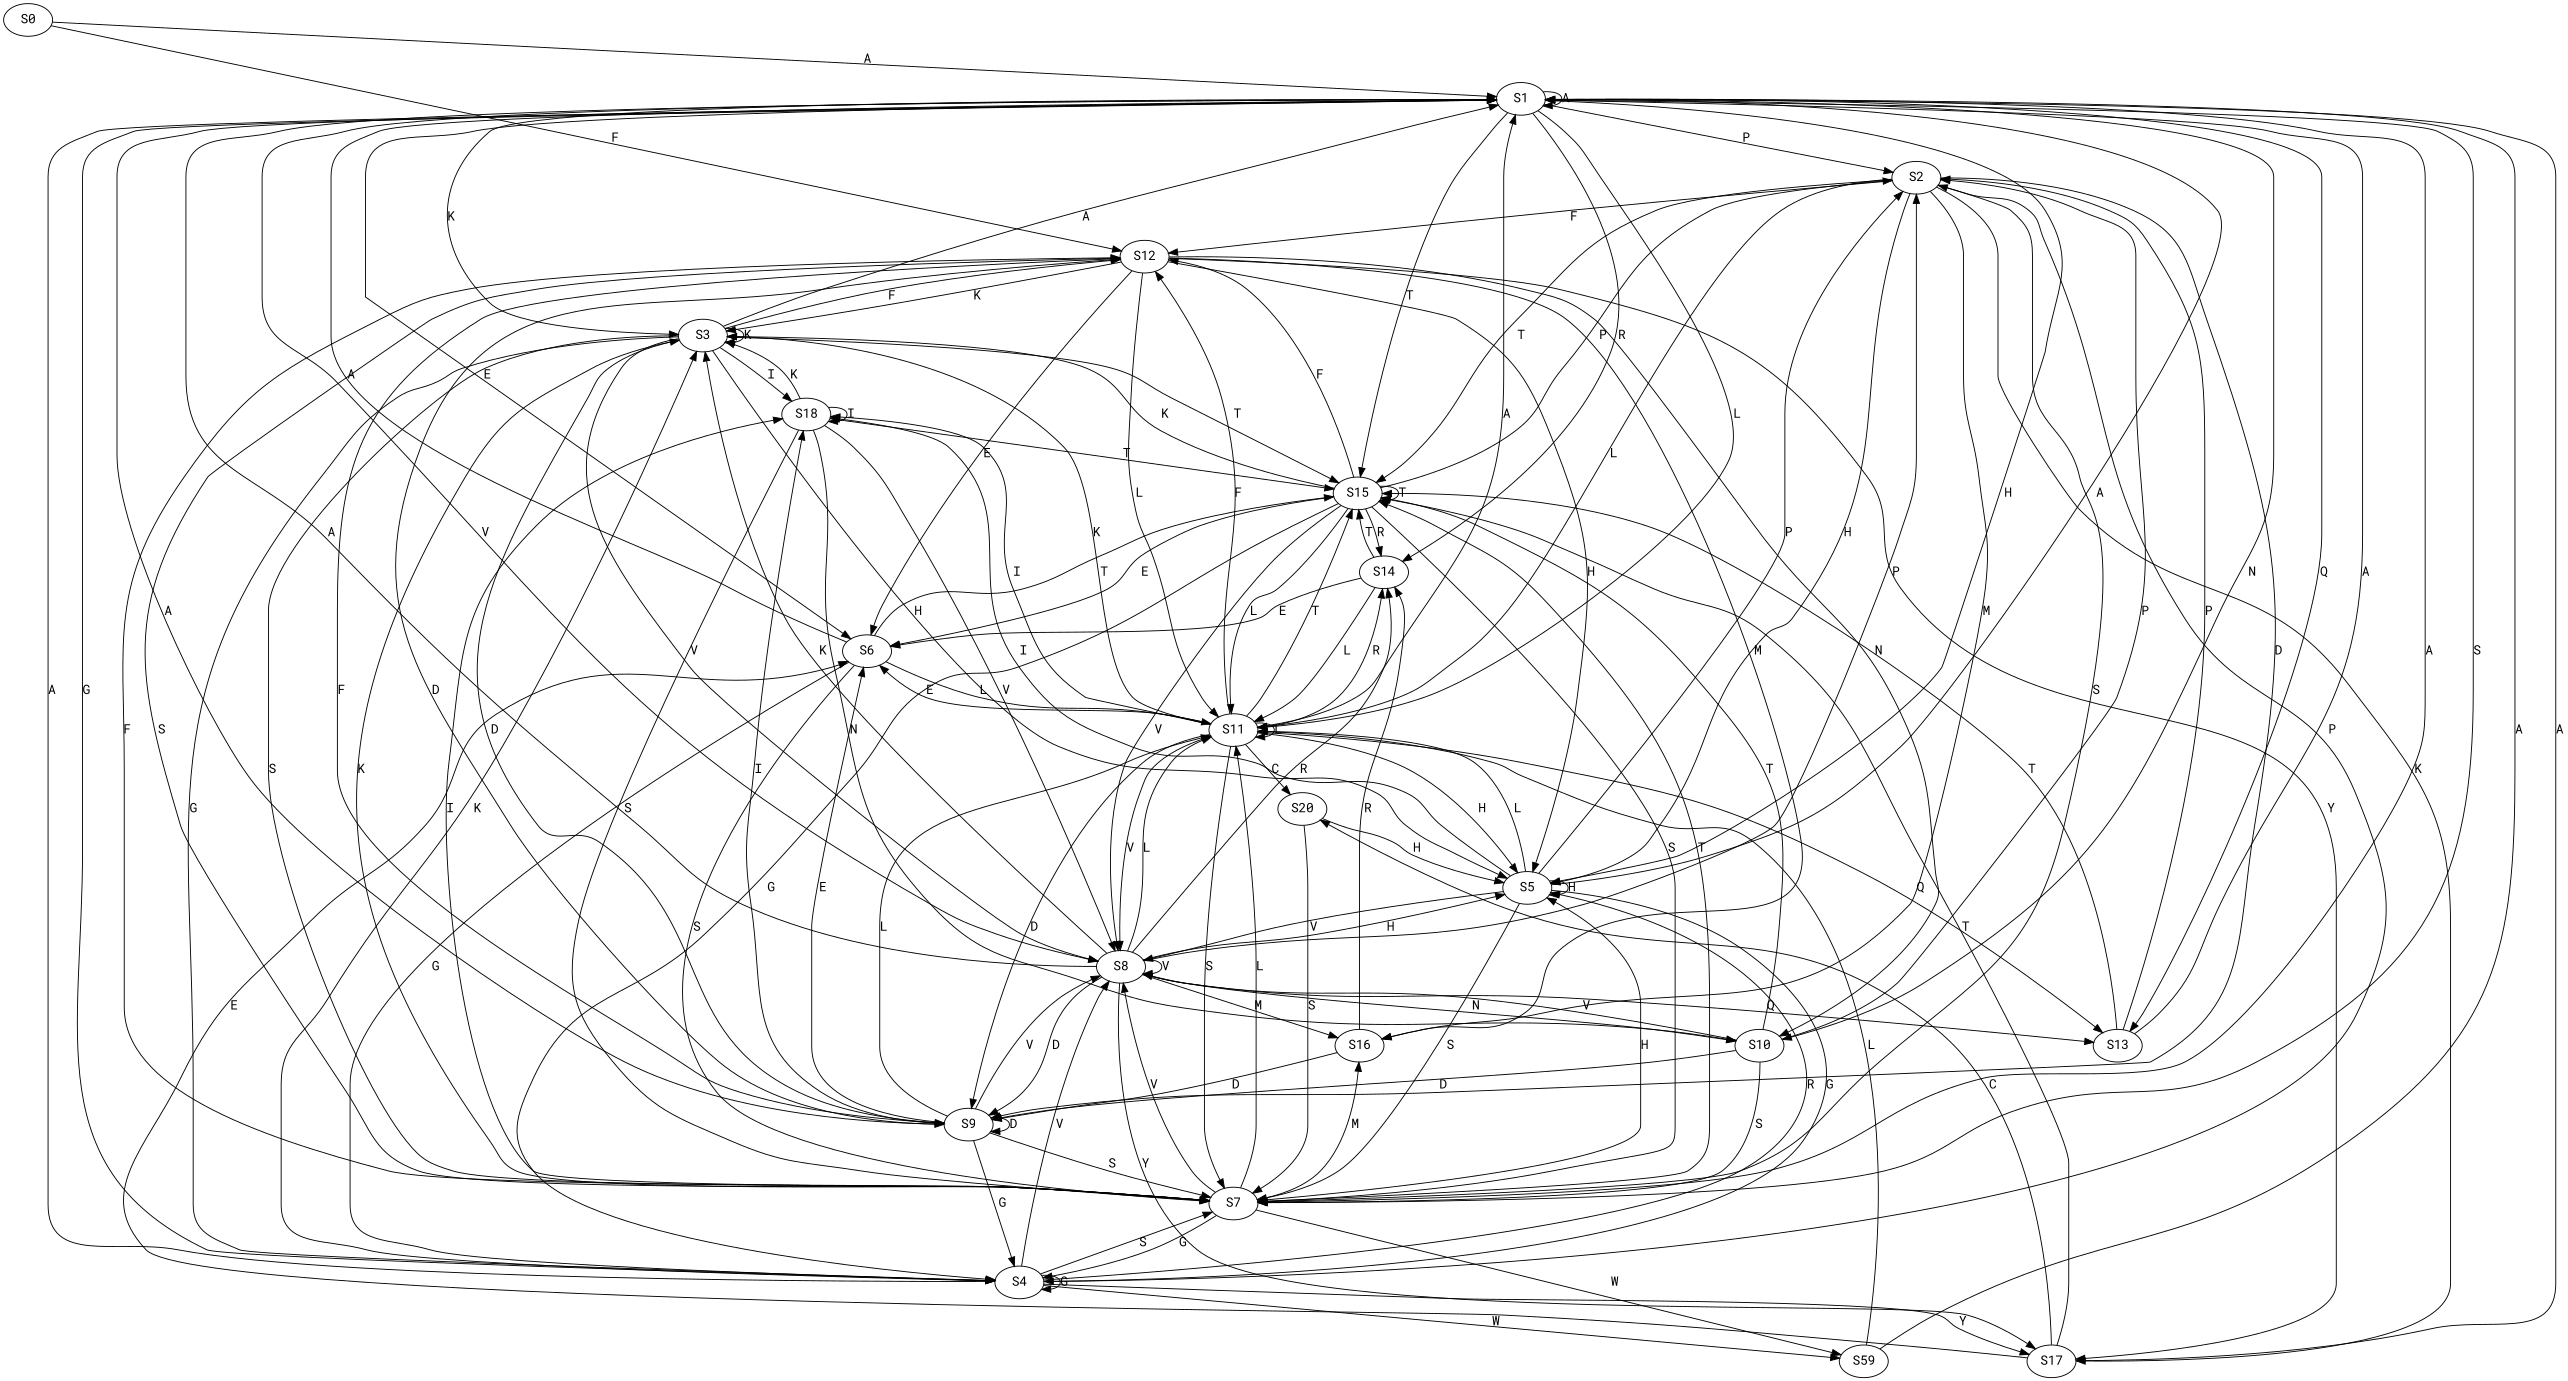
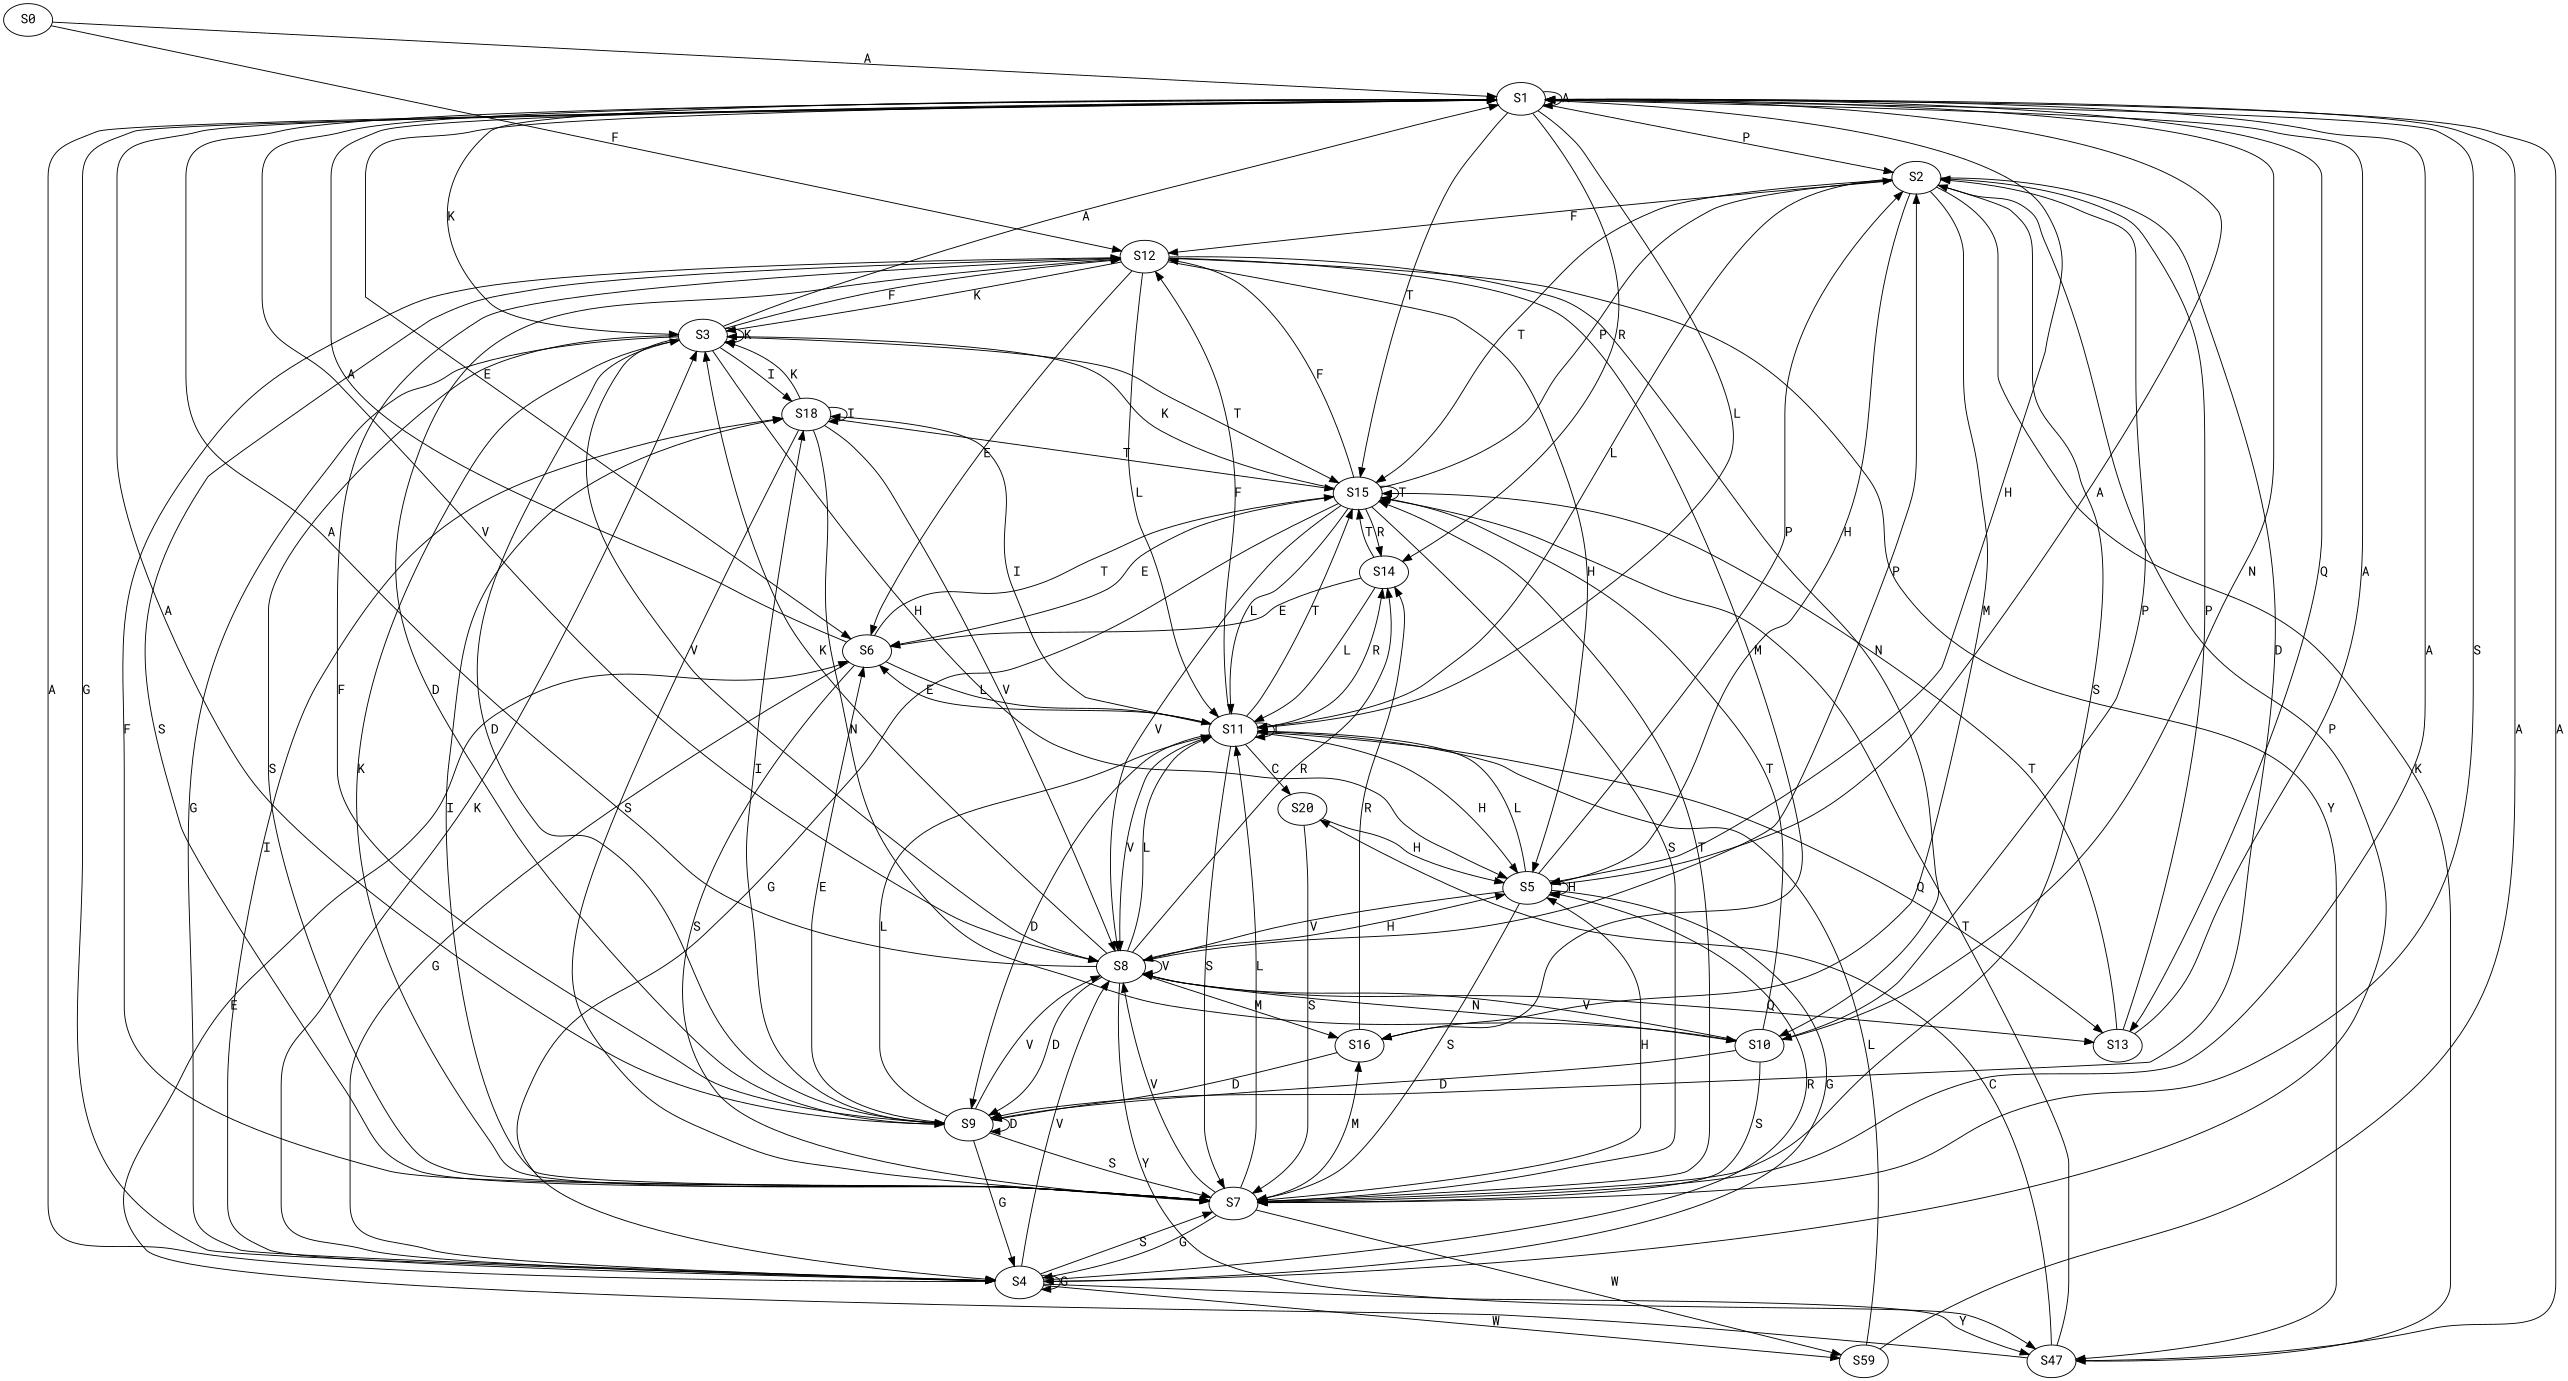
(1061, 445) -> none
(1491, 482) -> none
(1097, 732) -> (229, 1059)
(2052, 1361) -> (2052, 1361)
